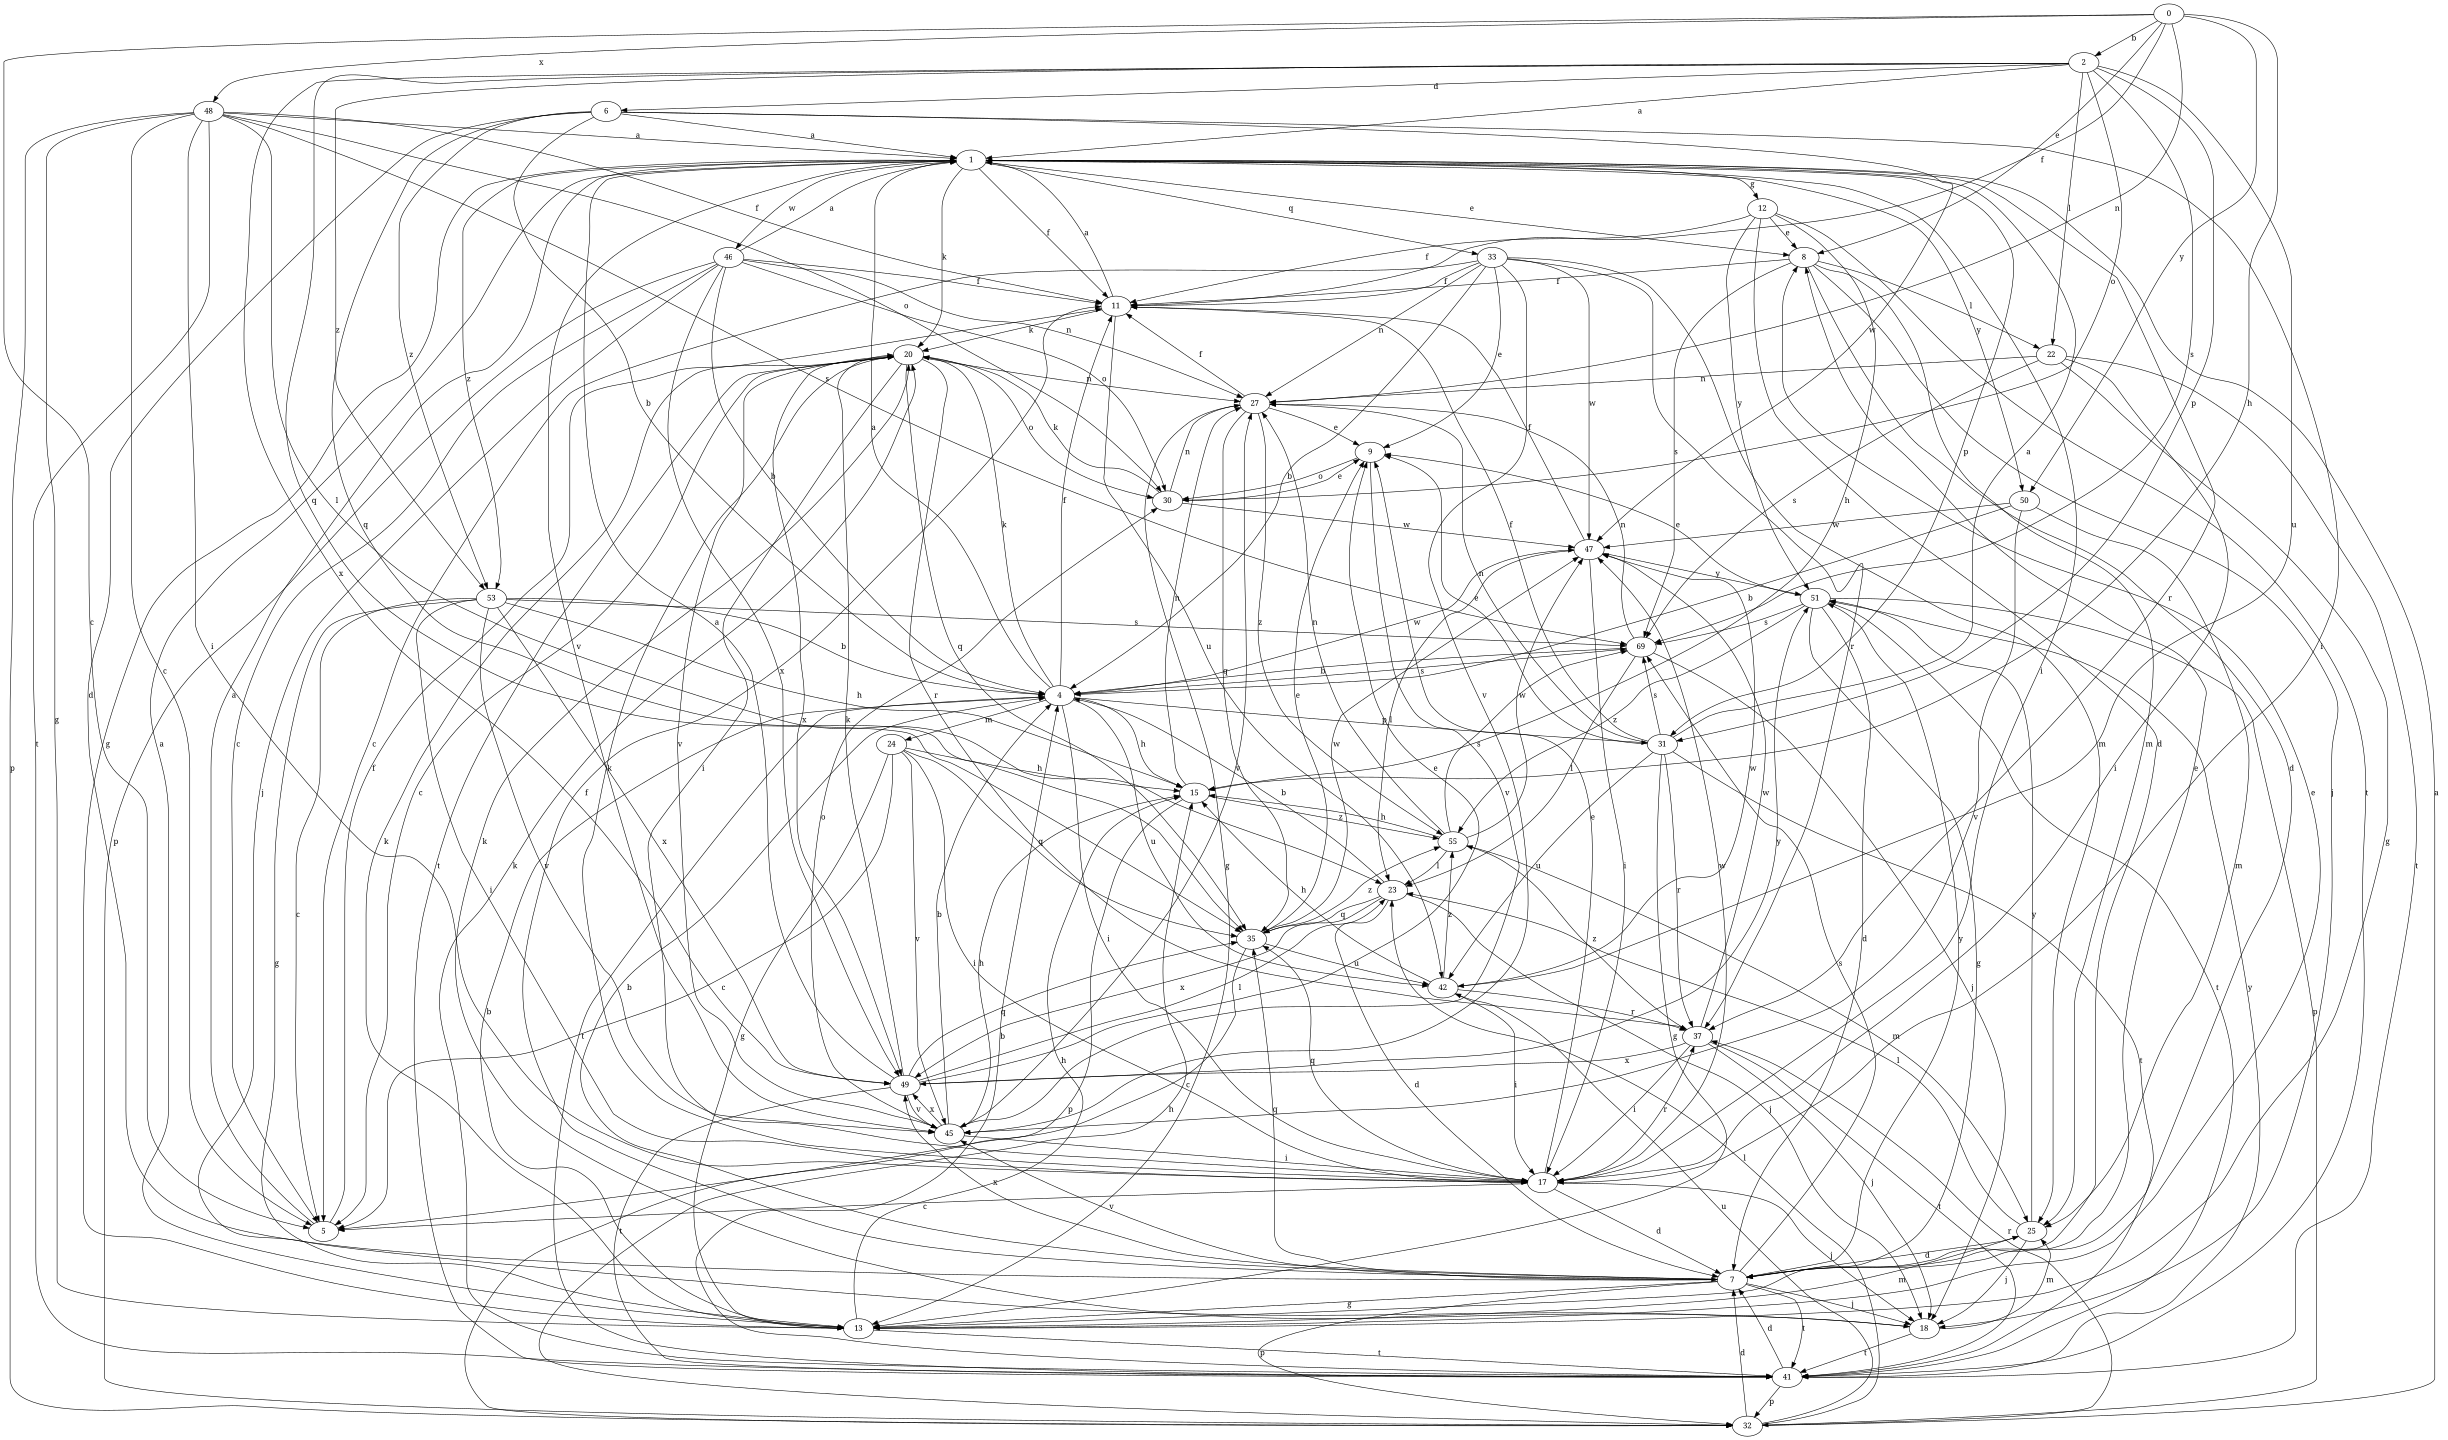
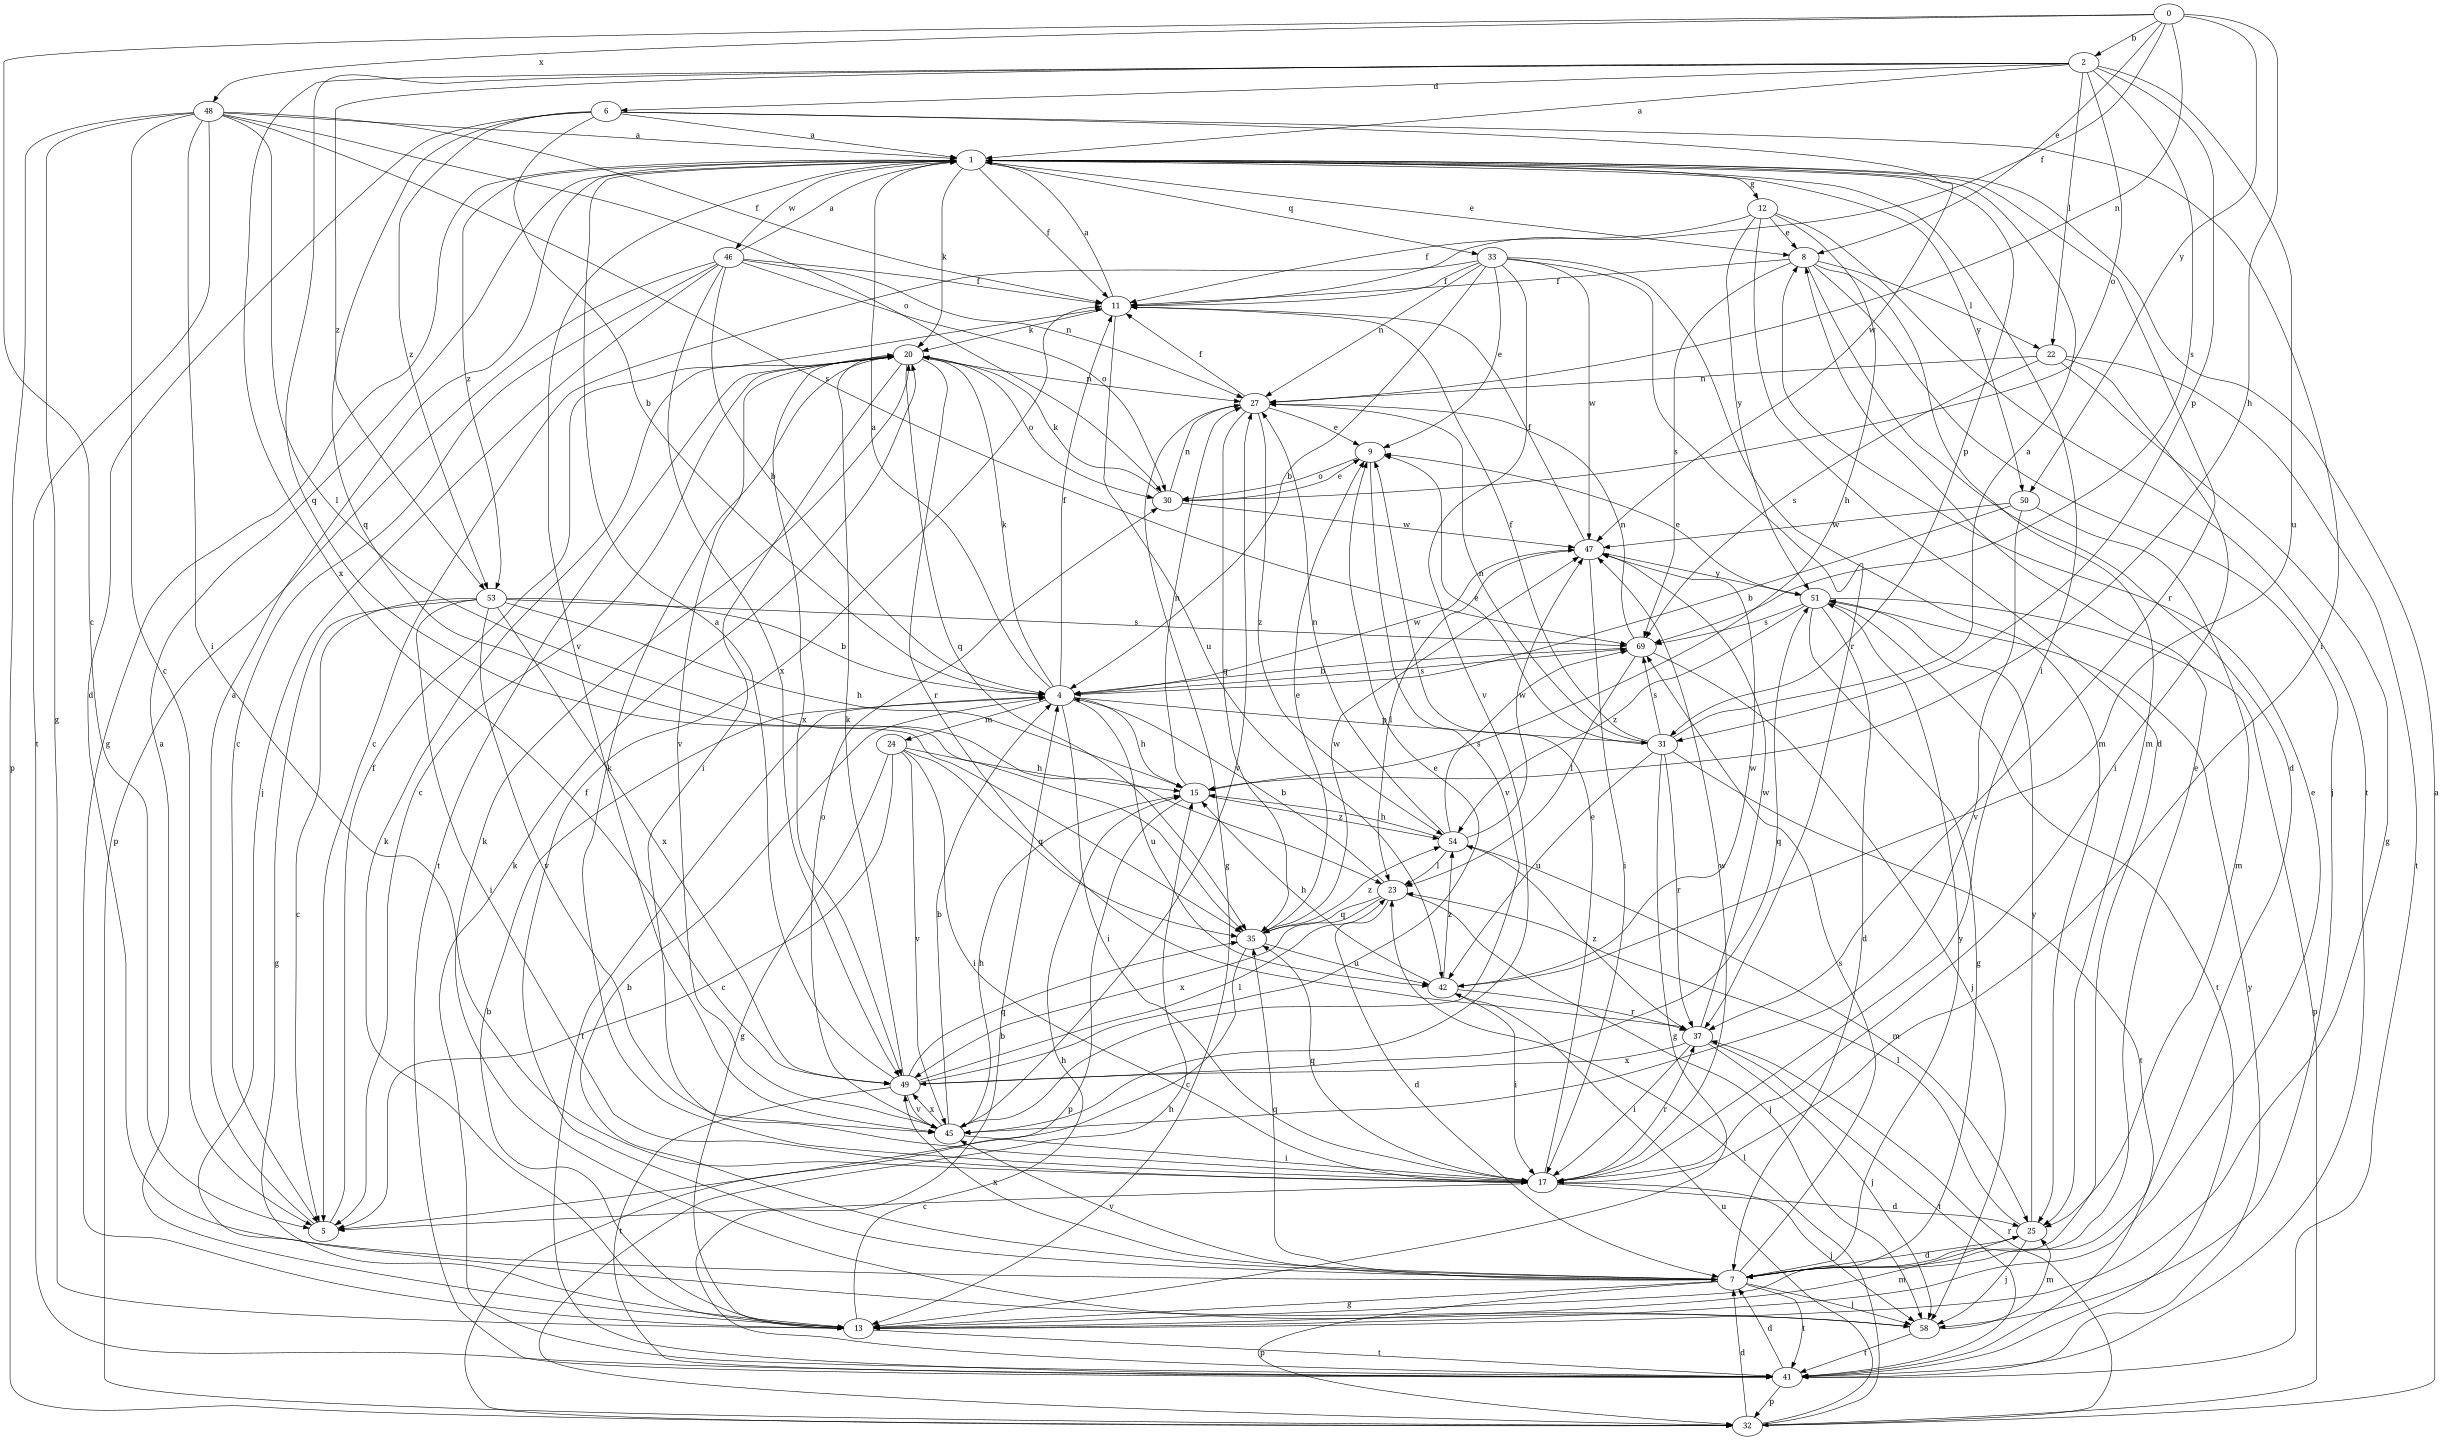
(1453, 842) -> (1453, 842)
(1779, 842) -> (1779, 842)
(1635, 1230) -> (1774, 1200)
(1924, 1329) -> (1924, 1329)
